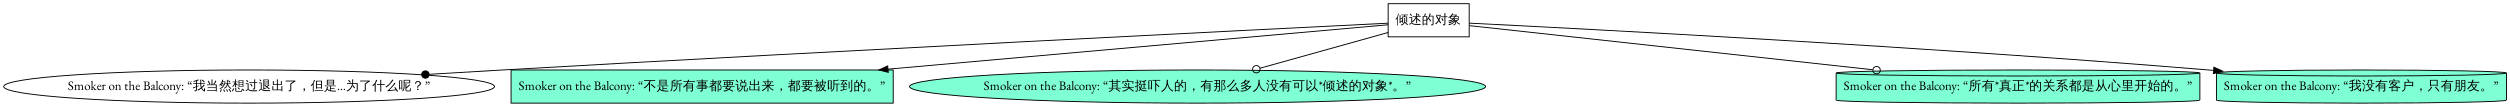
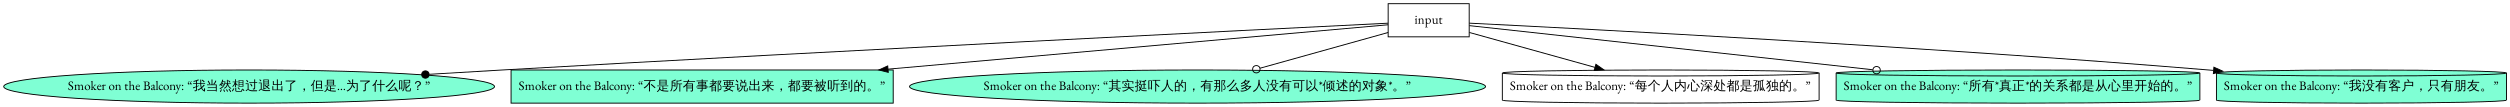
(1429, 20) -> (1429, 20)
(249, 87) -> (249, 87)
none -> (1661, 87)
